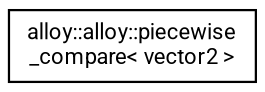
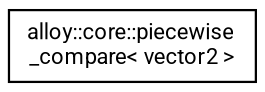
(132, 46) -> (132, 46)
